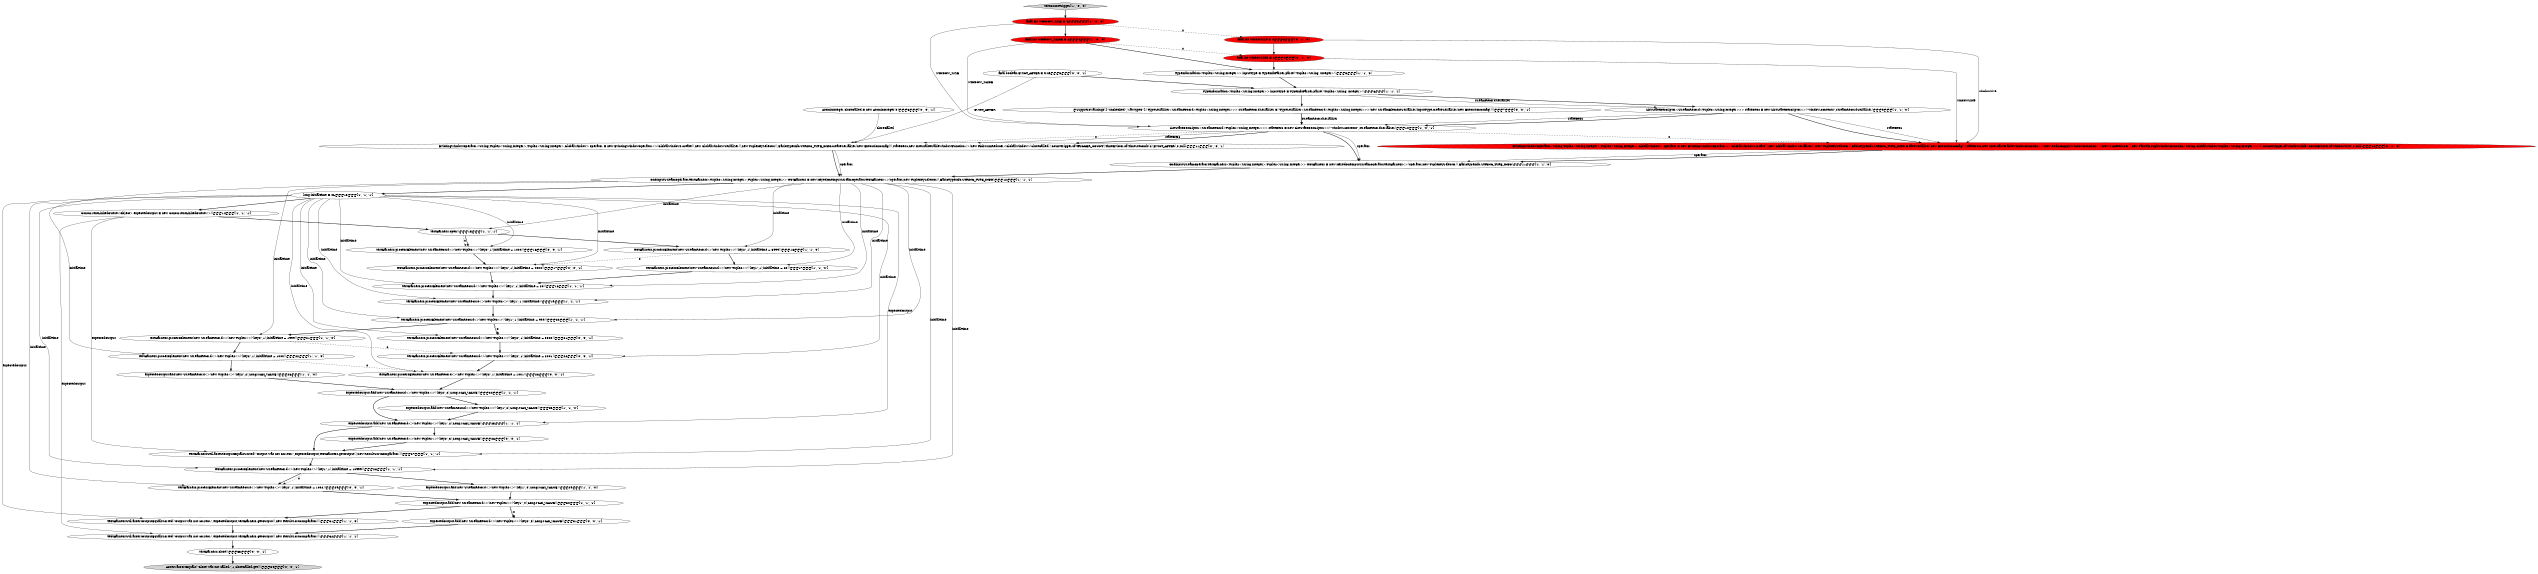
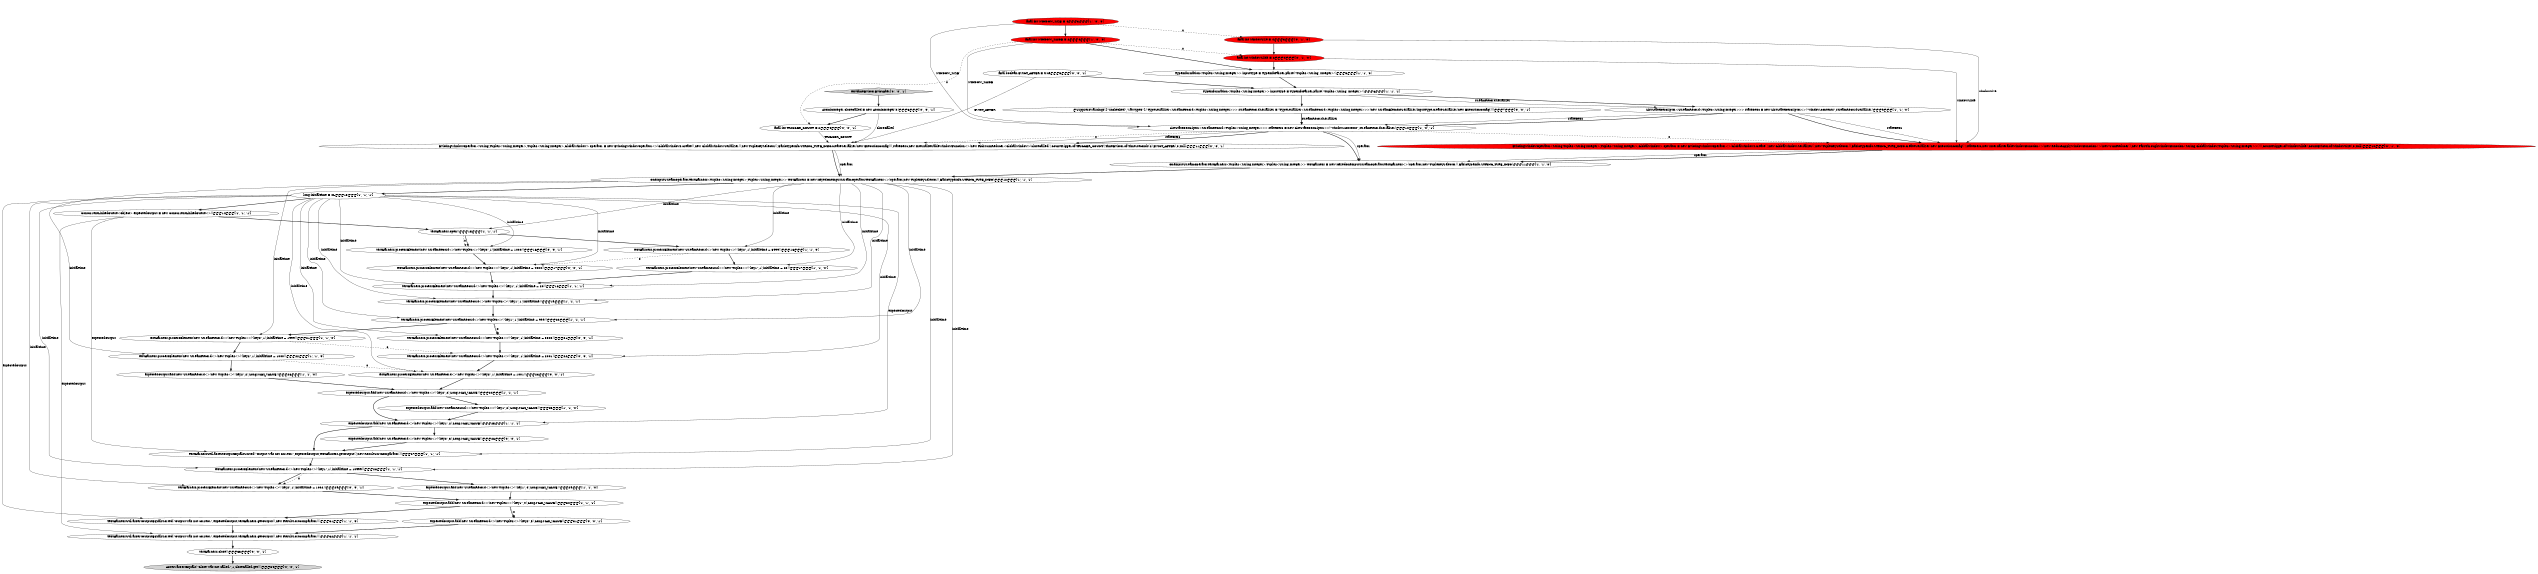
(1065, 6) -> none
none -> (879, 92)
none -> (815, 128)
